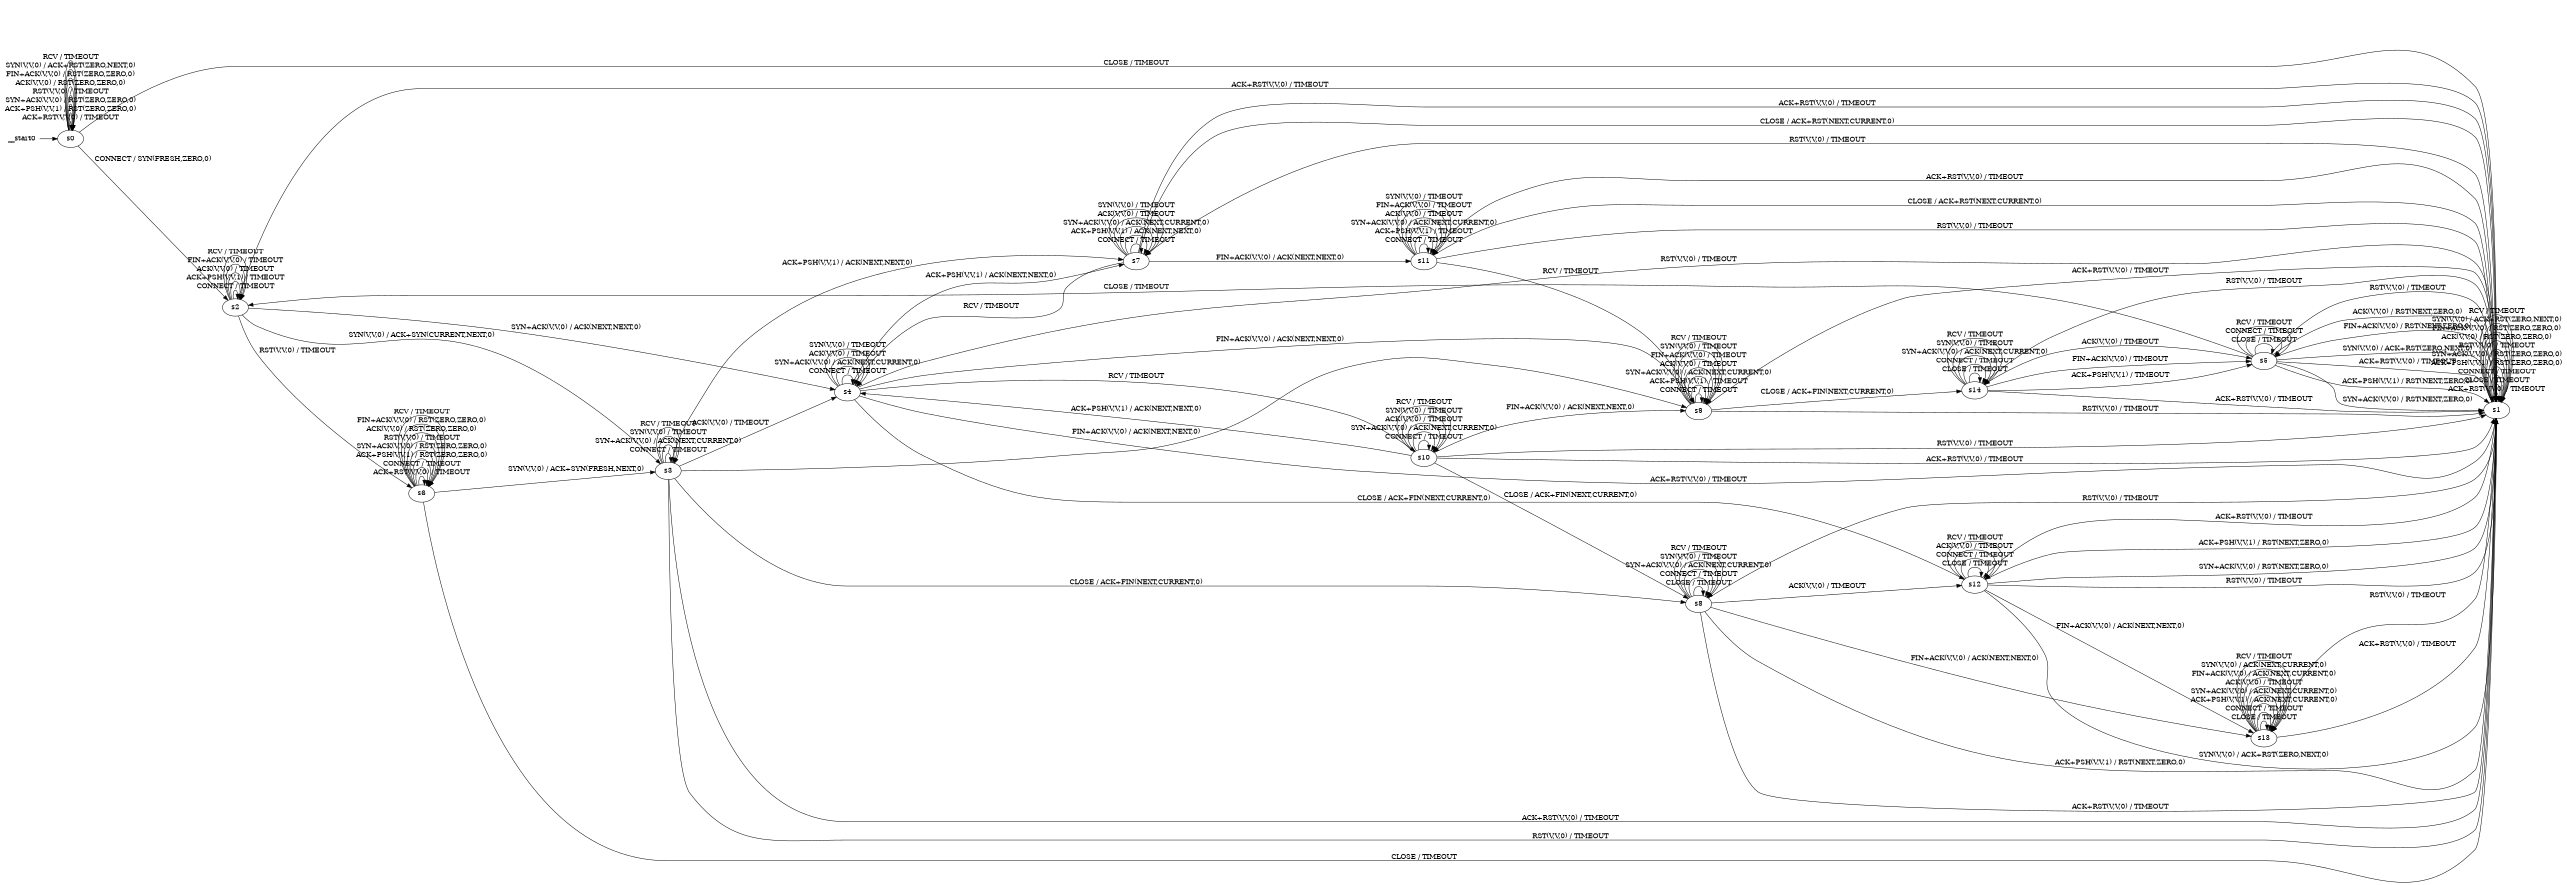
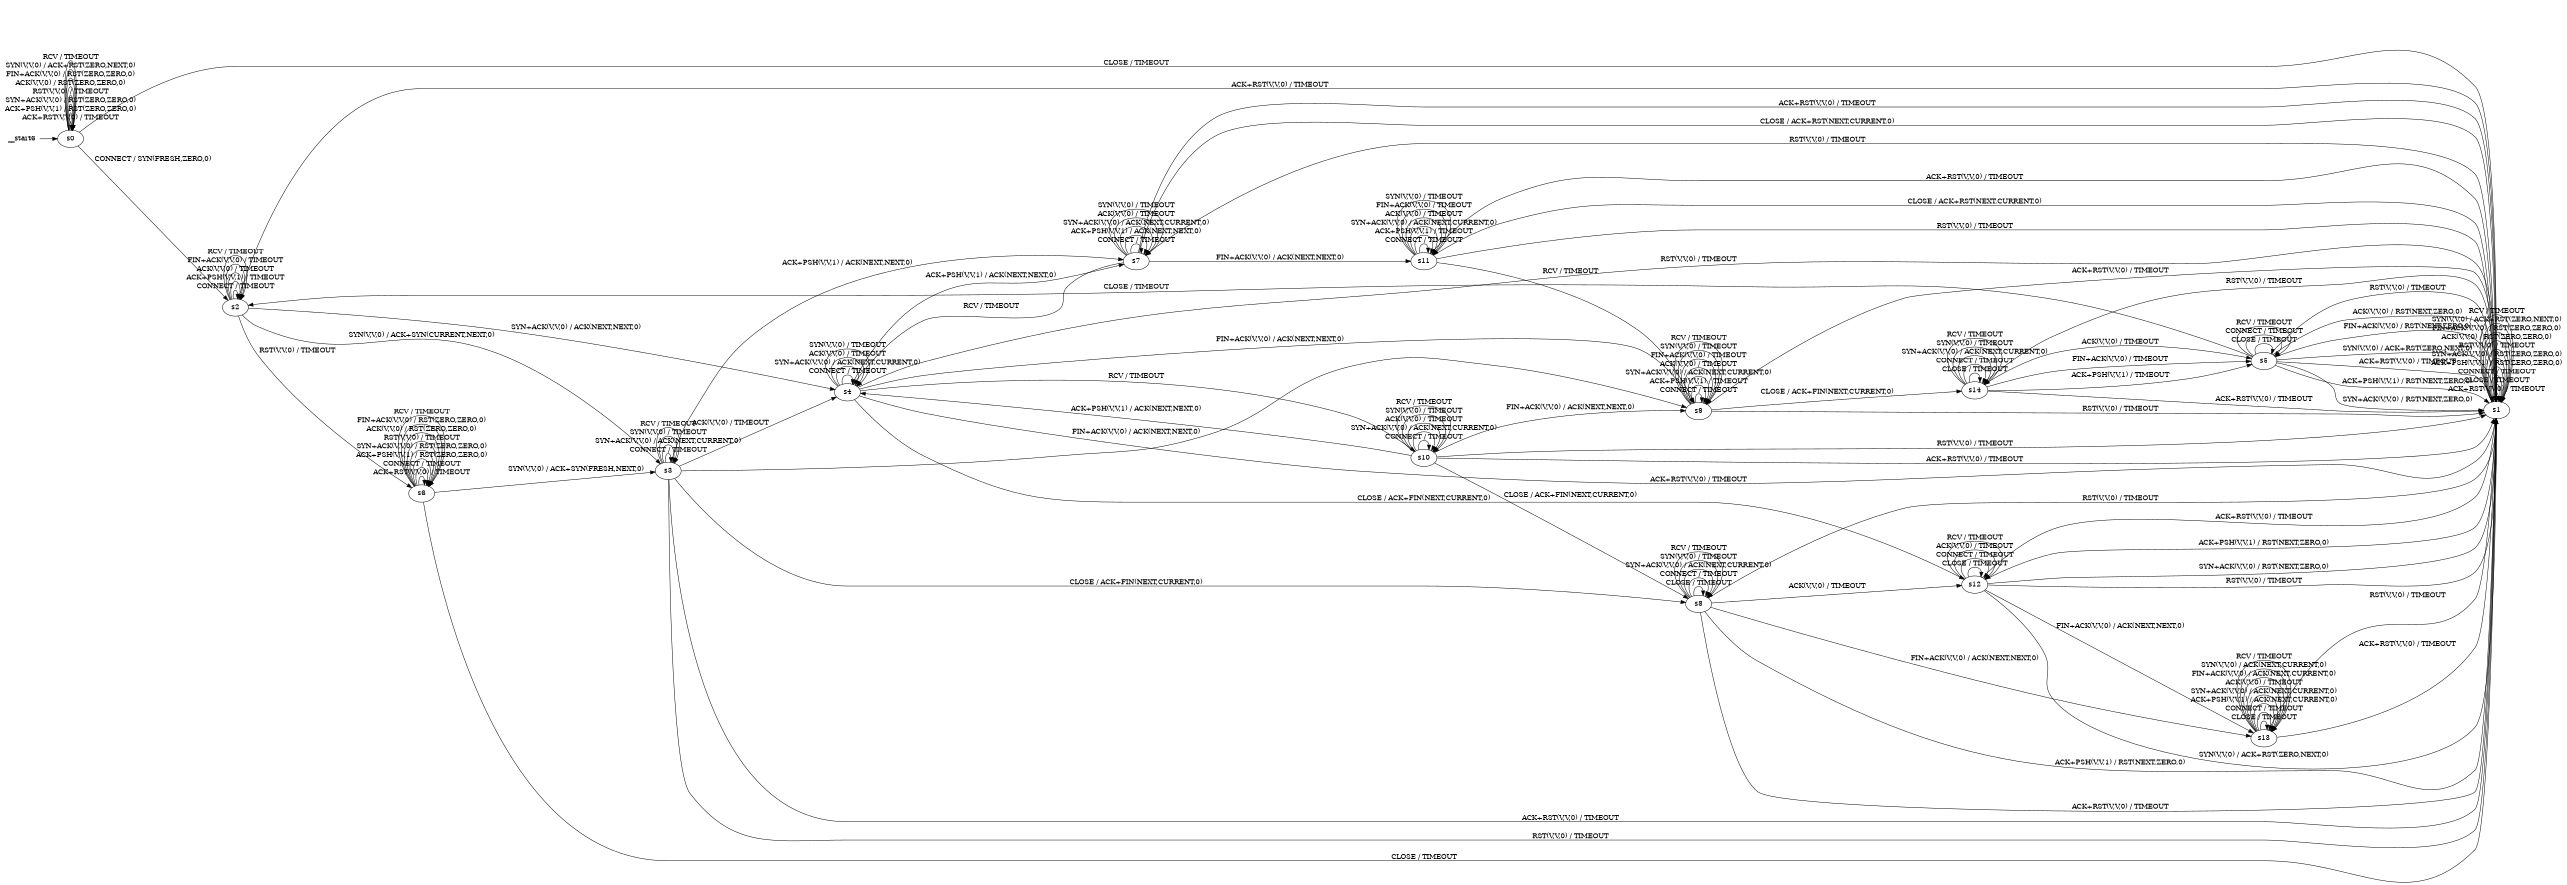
(22, 139) -> (22, 139)
